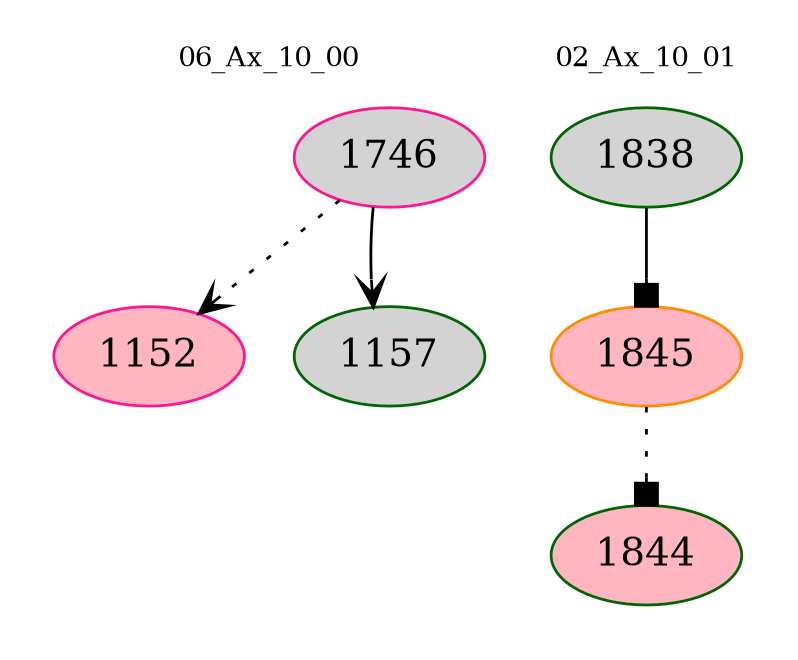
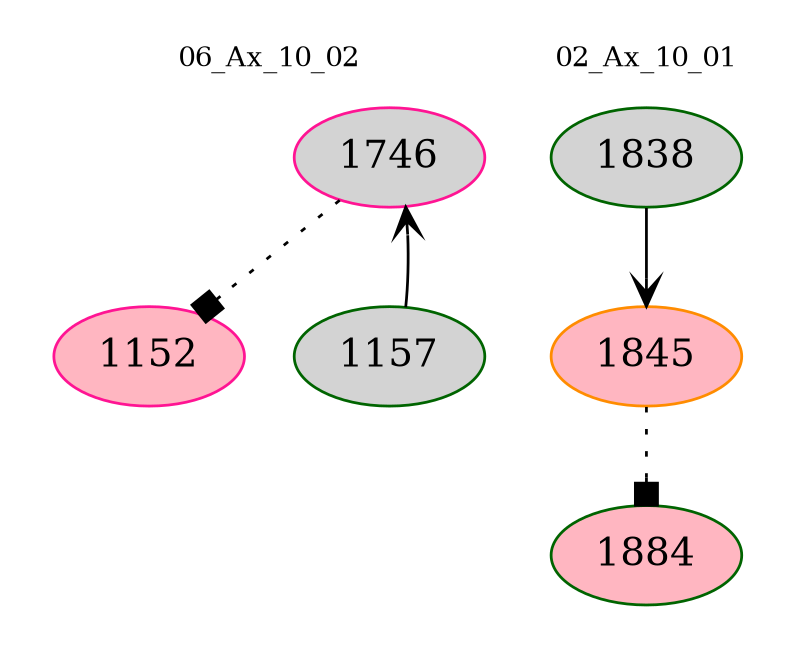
(269, 59) -> (269, 59)
(371, 243) -> (408, 271)
(646, 243) -> (646, 243)
(281, 248) -> (281, 248)
(646, 555) -> (646, 555)
